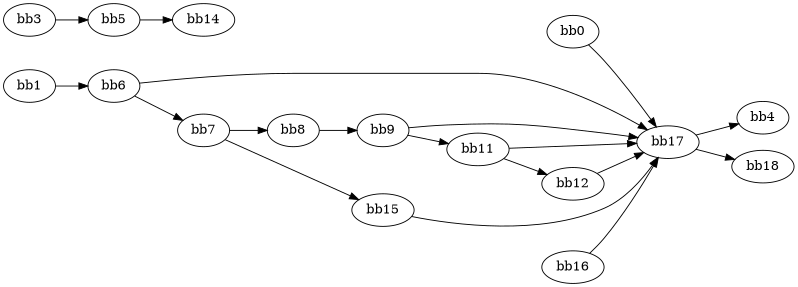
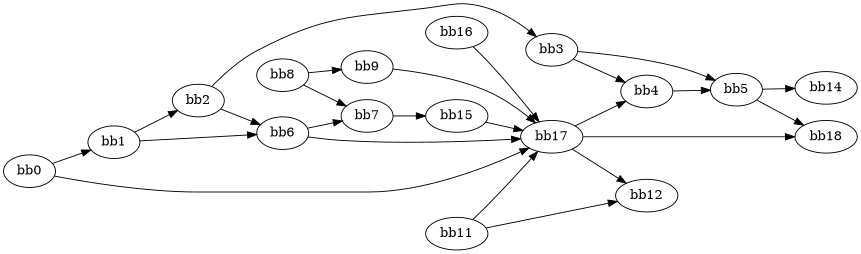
none -> (595, 69)
none -> (687, 91)
none -> (198, 101)
none -> (776, 111)
(244, 130) -> (321, 94)
(424, 139) -> none
none -> (67, 158)
(616, 165) -> (595, 164)
